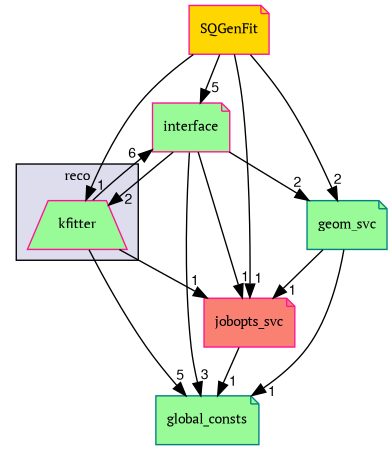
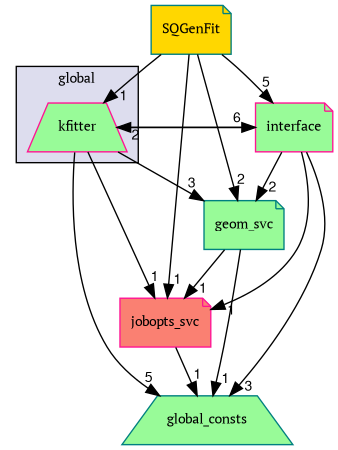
(229, 30) -> (191, 30)
none -> (155, 173)
(77, 177) -> (77, 79)
(207, 420) -> (207, 420)
